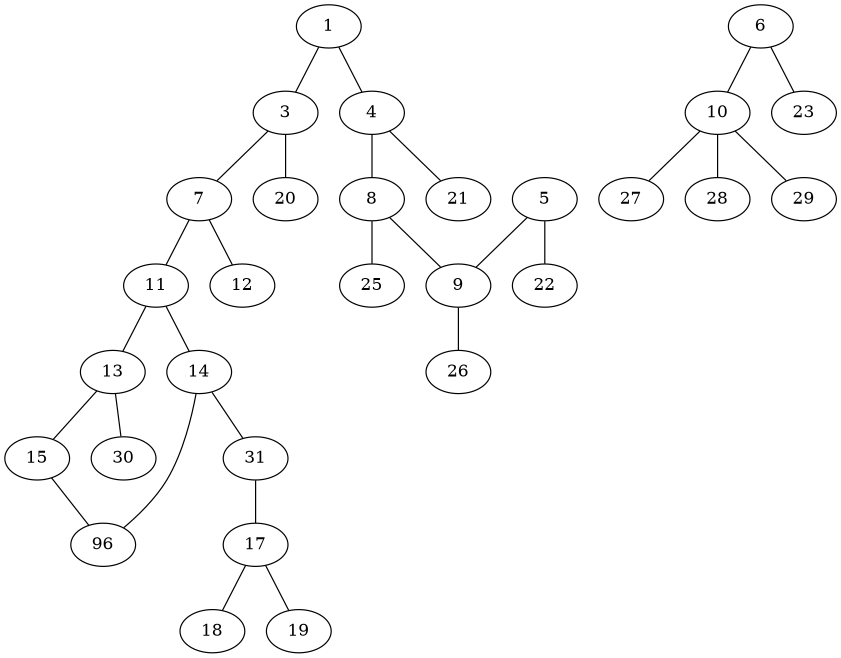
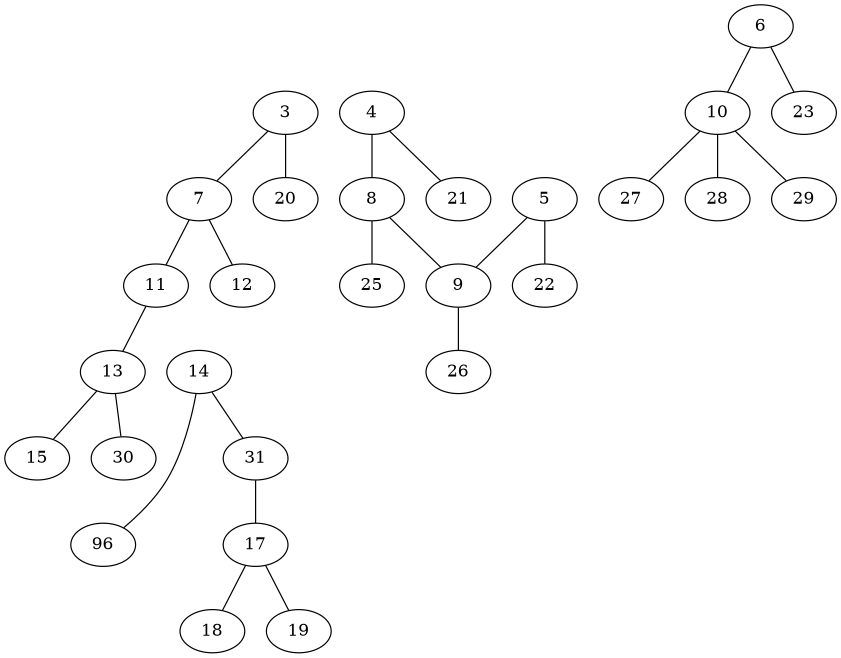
(329, 26) -> none
(178, 329) -> none
(70, 502) -> none
